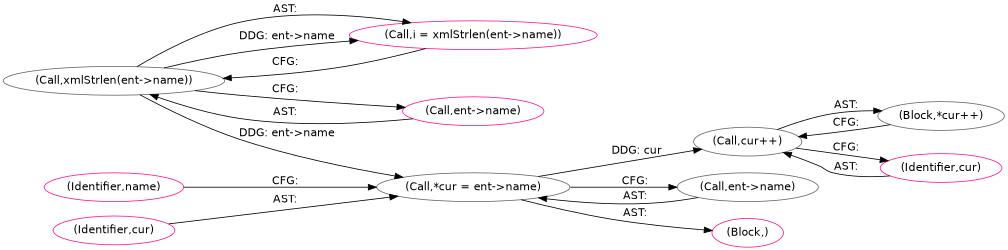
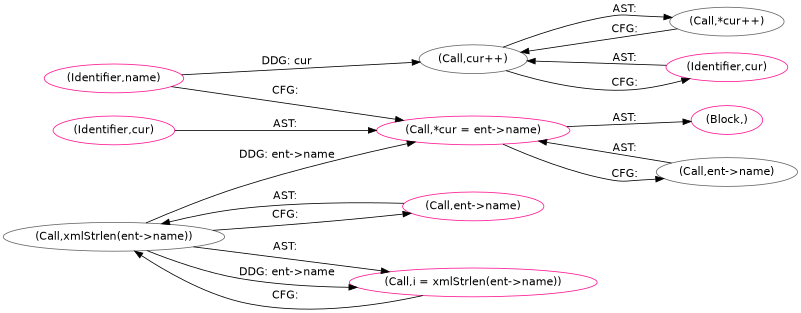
(941, 116) -> (727, 22)
(616, 163) -> (297, 69)
(473, 187) -> (473, 130)
